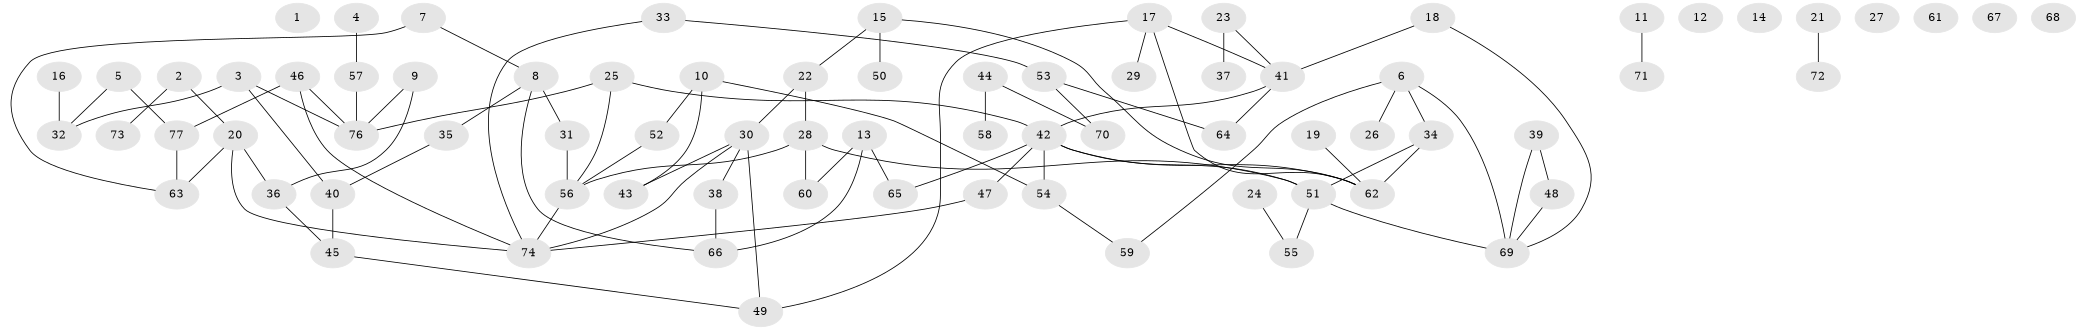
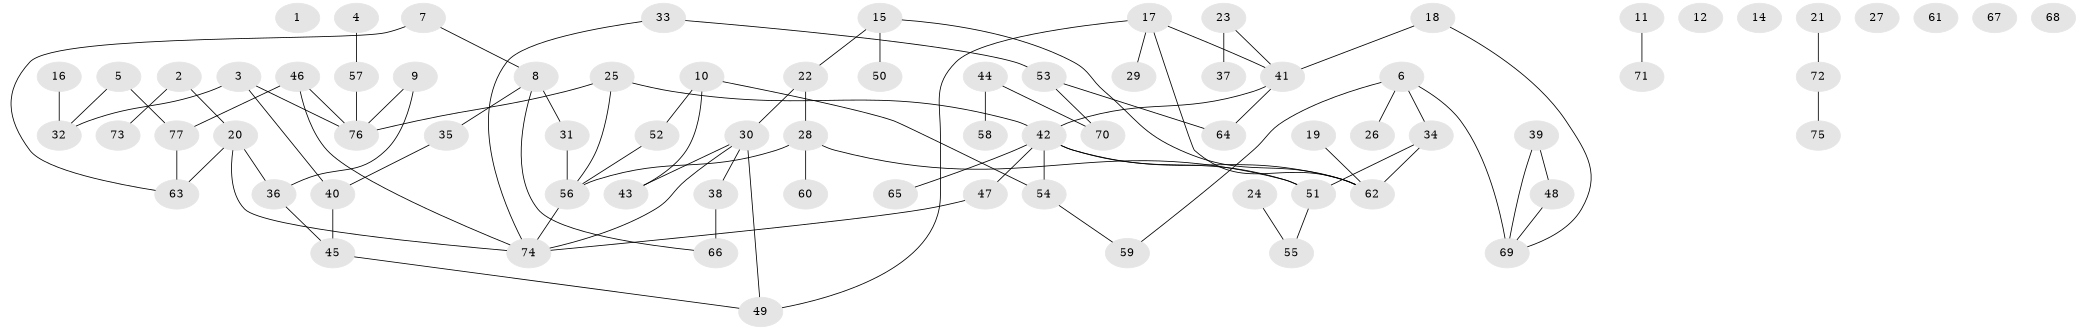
(864, 136) -> none
none -> (1818, 136)
(1408, 229) -> none
